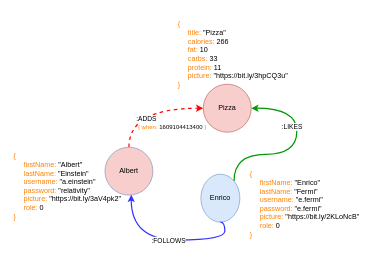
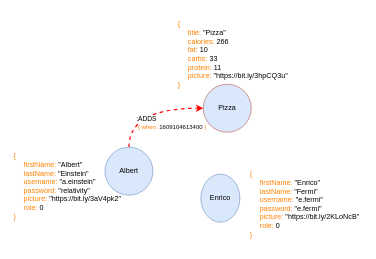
(227, 108) -> (227, 108)
(172, 127) -> (172, 127)
(289, 149) -> none
(129, 171) -> (129, 171)
(171, 240) -> none
